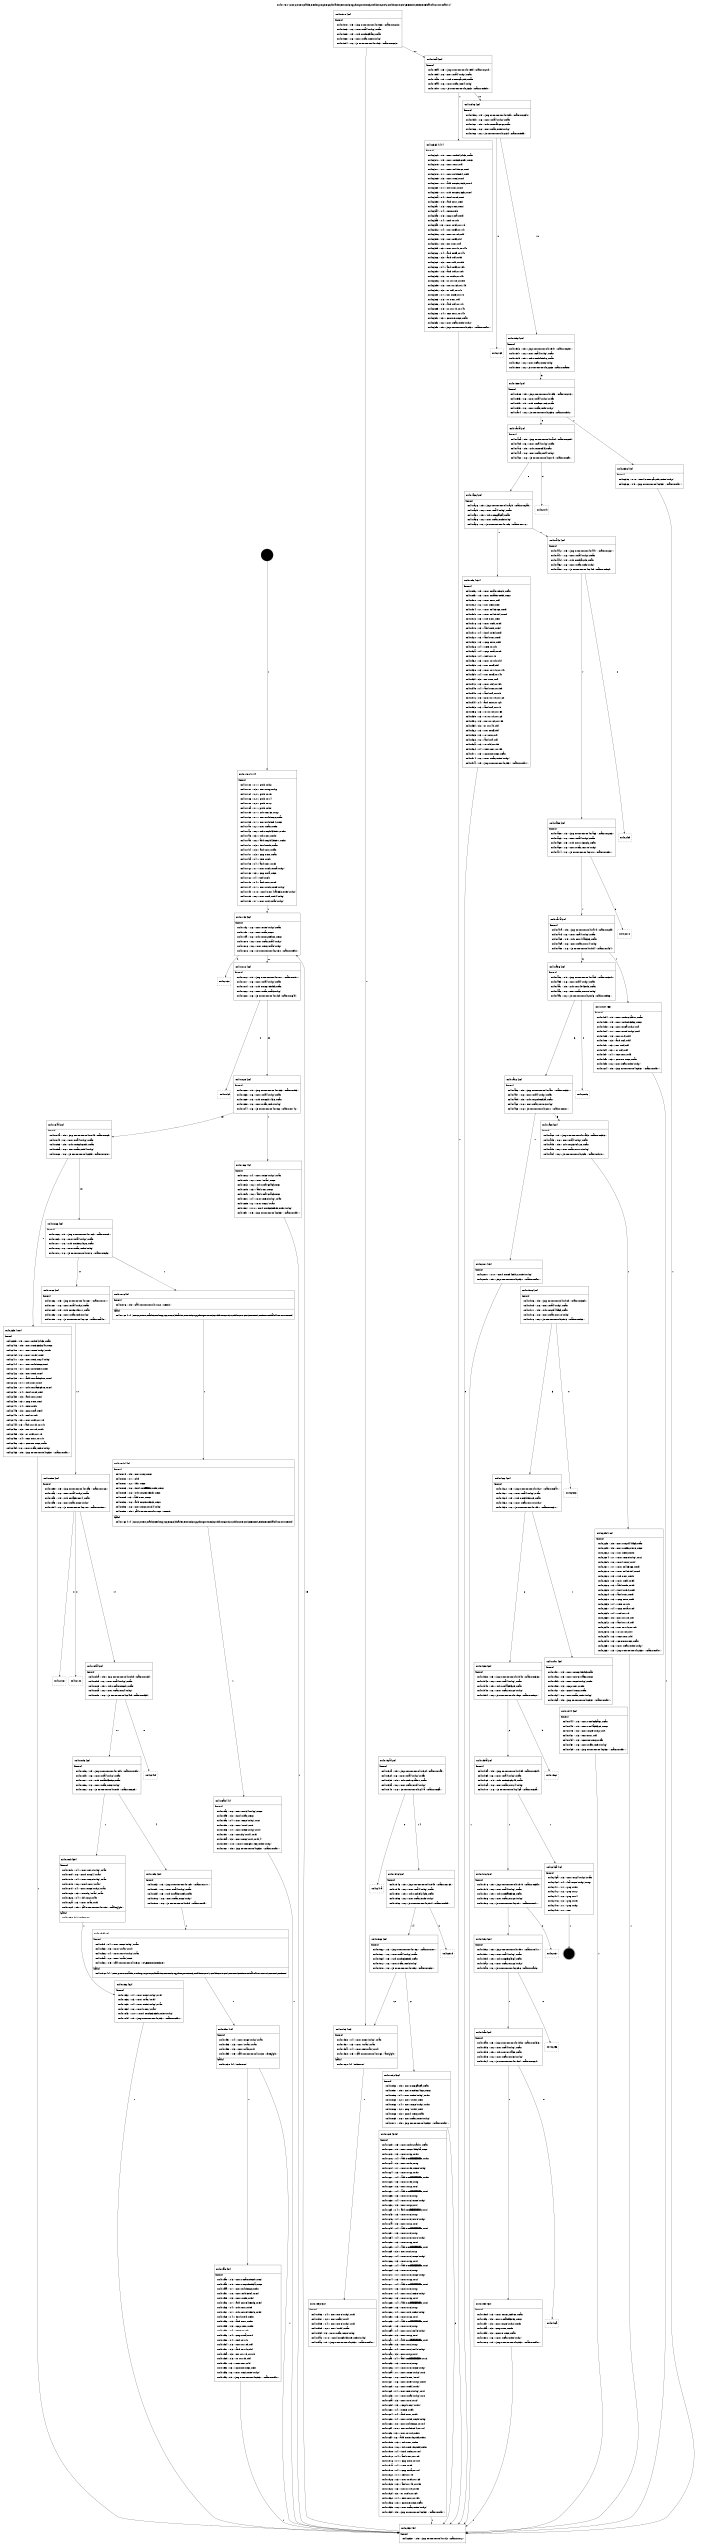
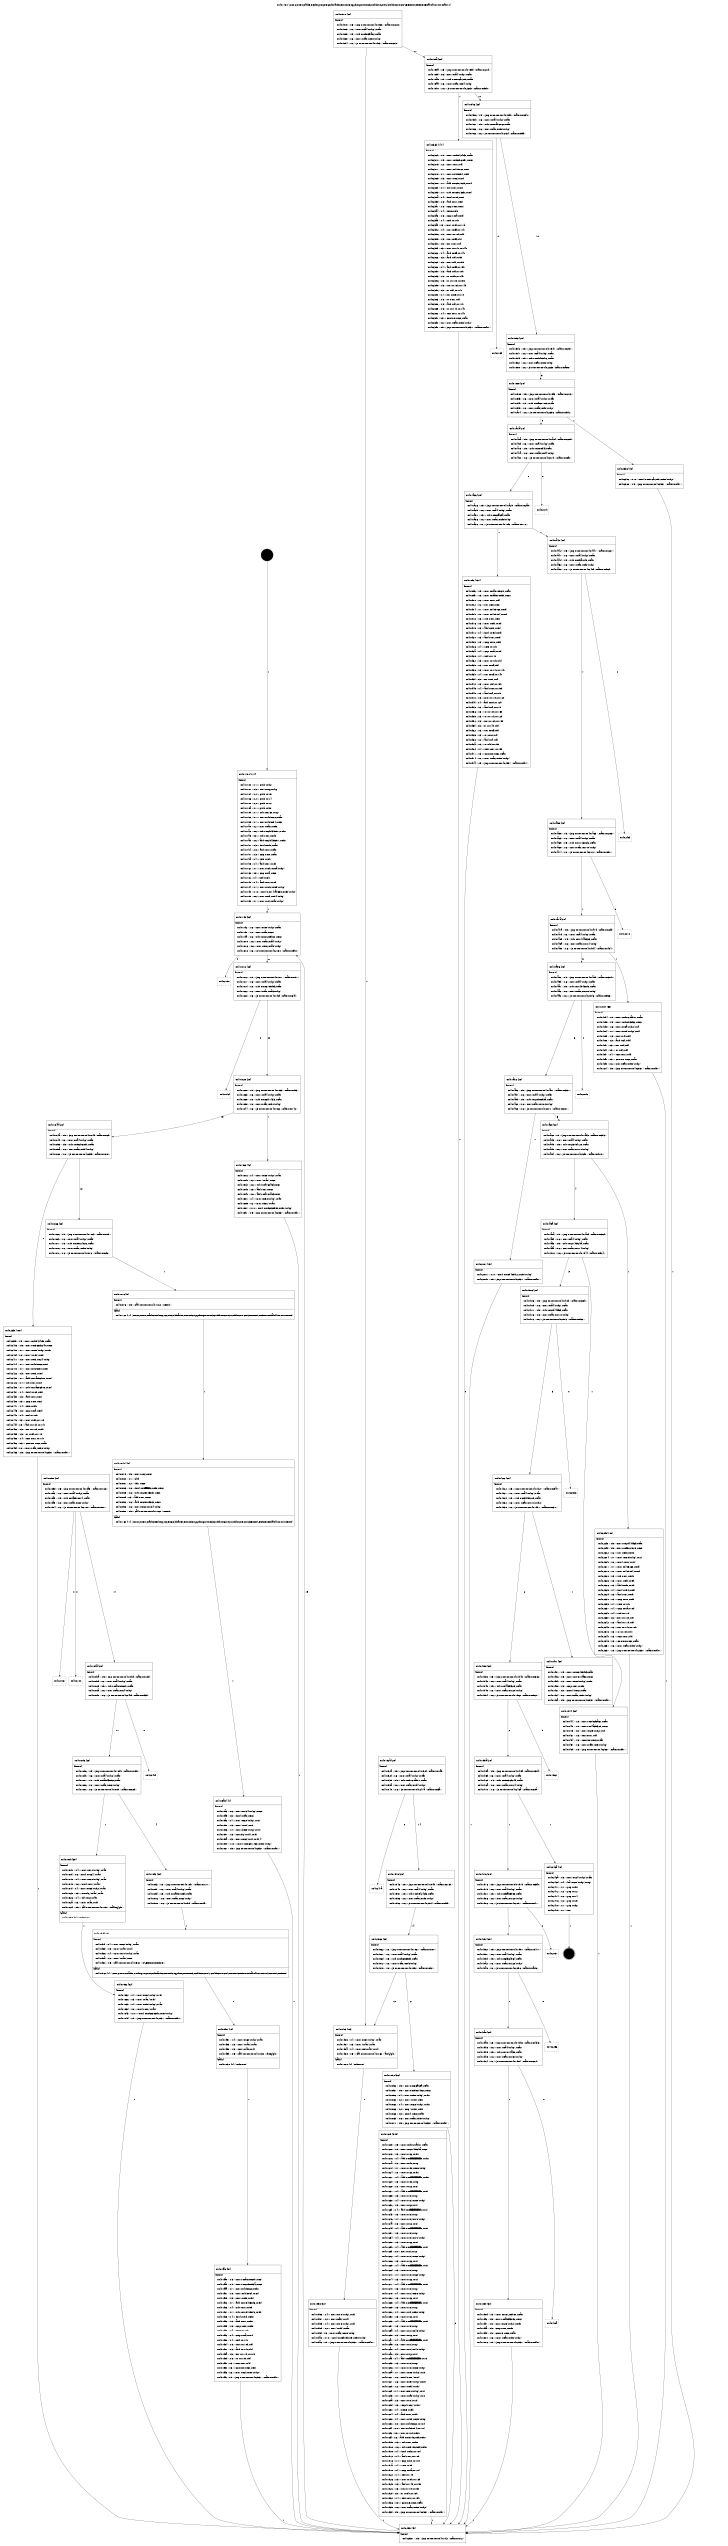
none -> (574, 1239)
(76, 1305) -> none
(447, 1954) -> none
(285, 2347) -> (345, 2447)
